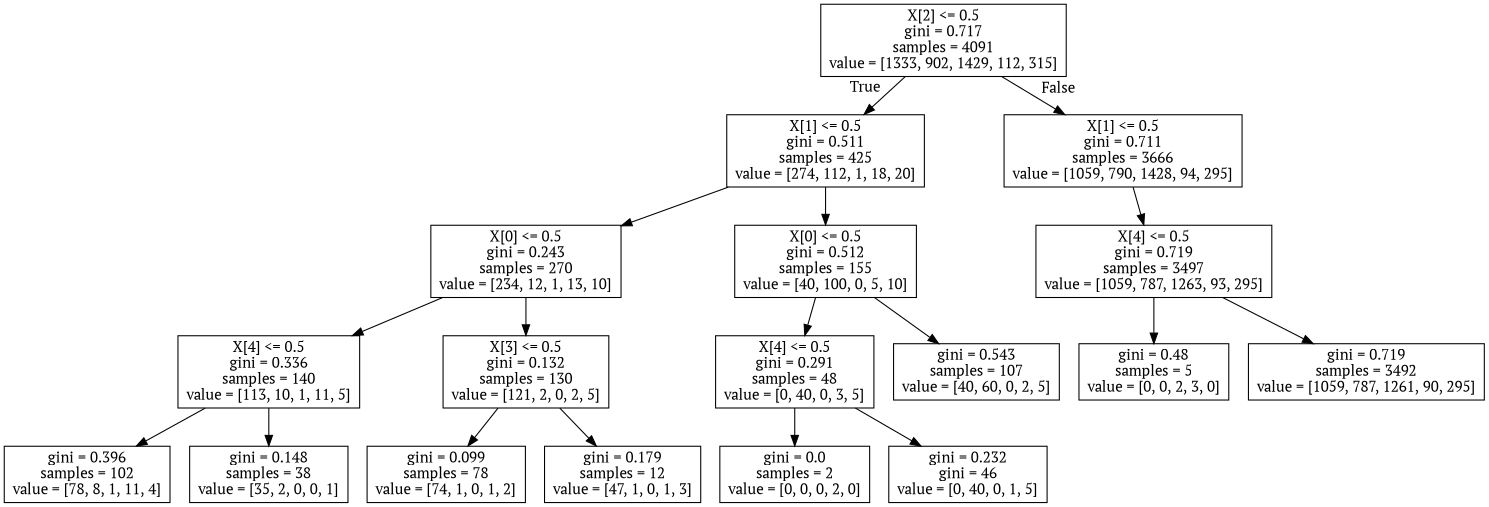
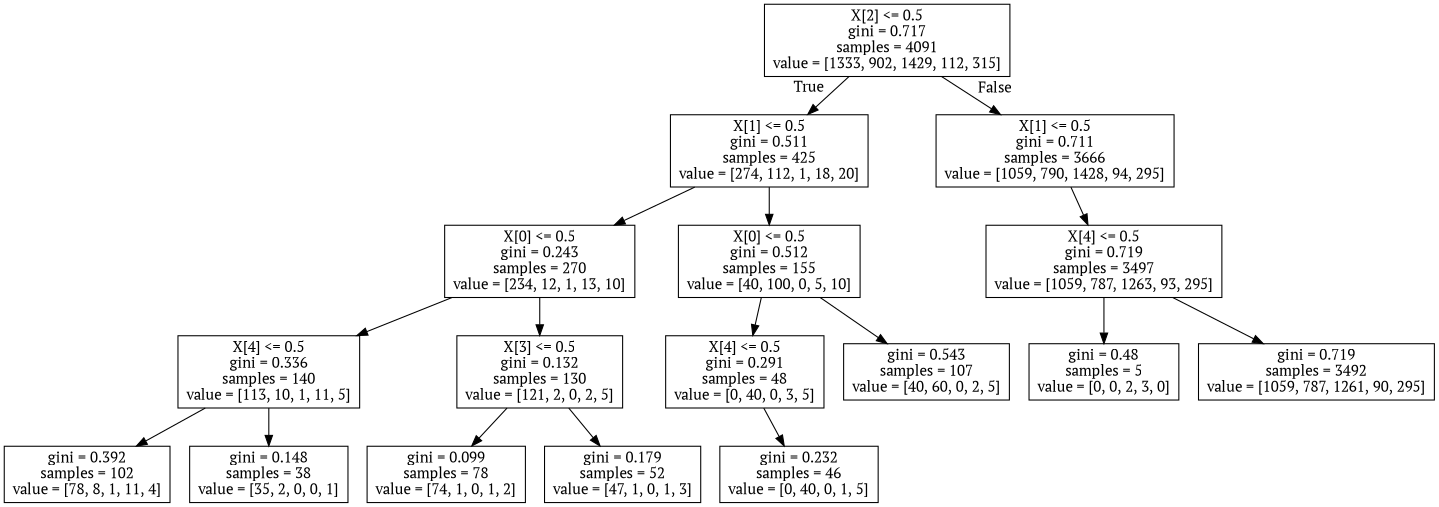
(87, 474) -> (87, 474)
(623, 474) -> (623, 474)
(795, 474) -> none
(968, 474) -> (799, 474)
